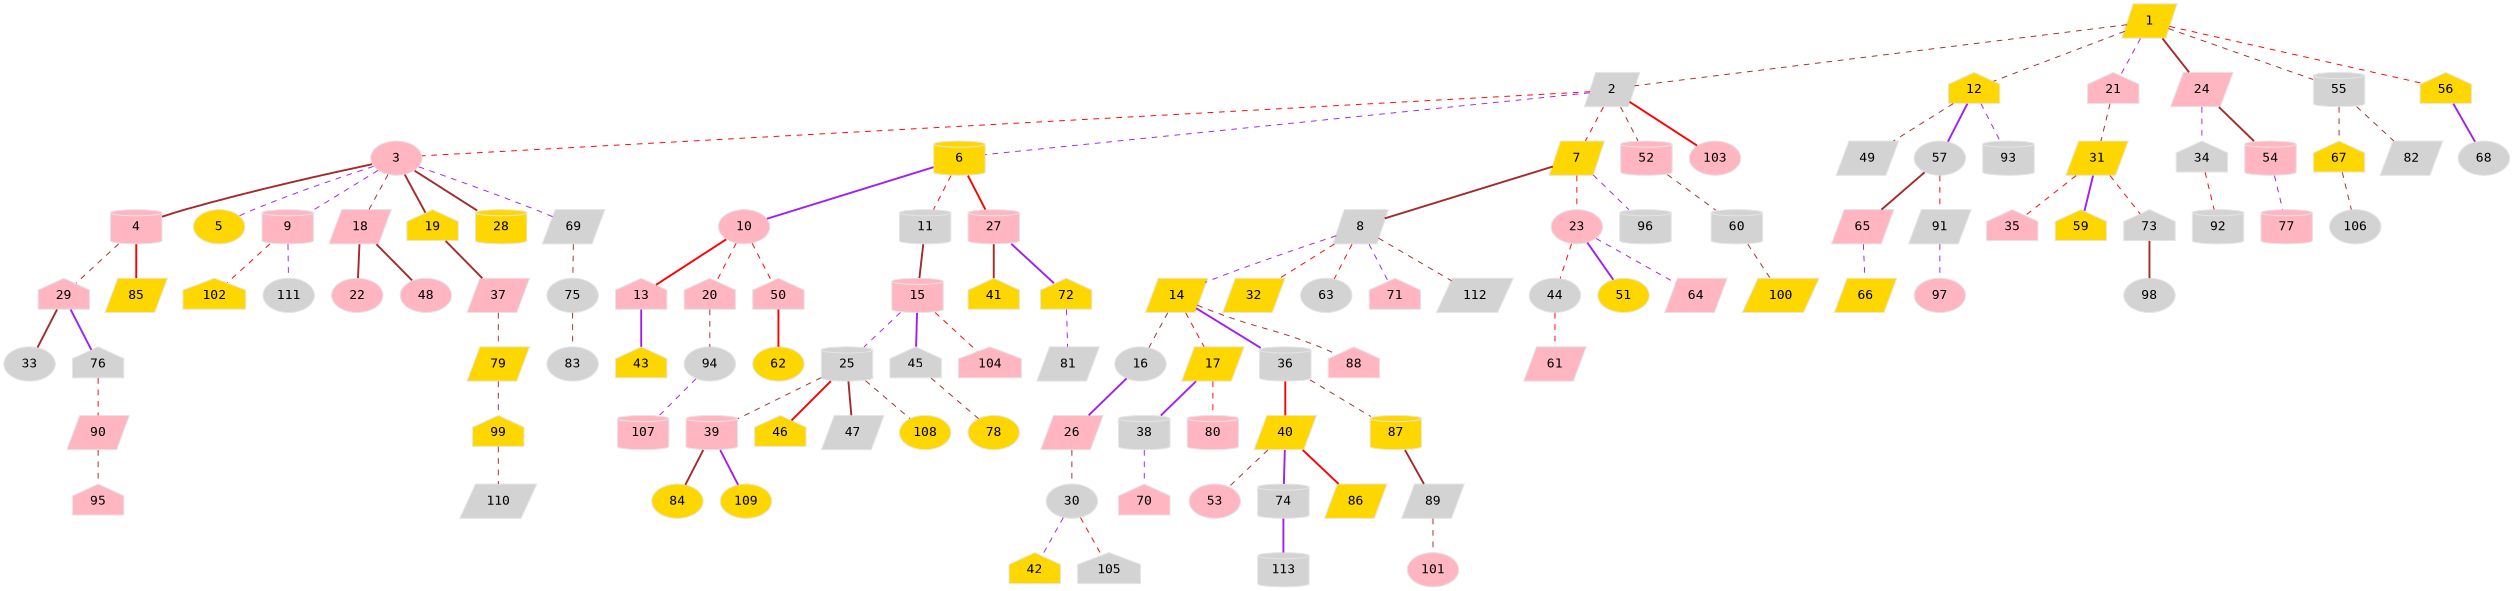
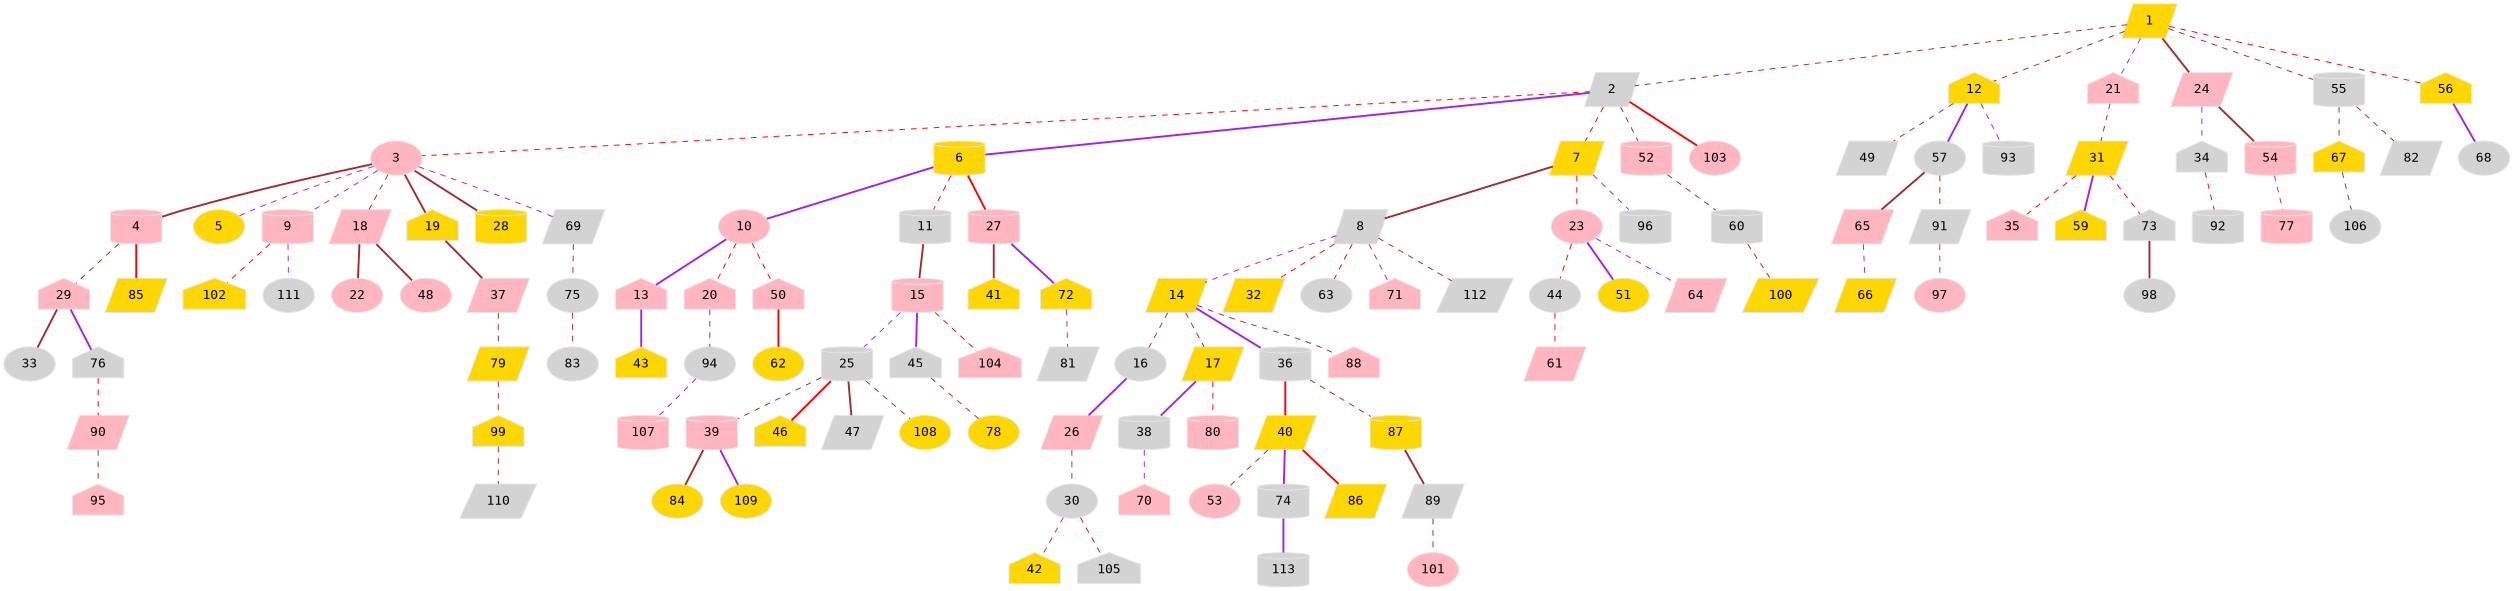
(1287, 124) -> (1287, 124)
(691, 262) -> (691, 262)
